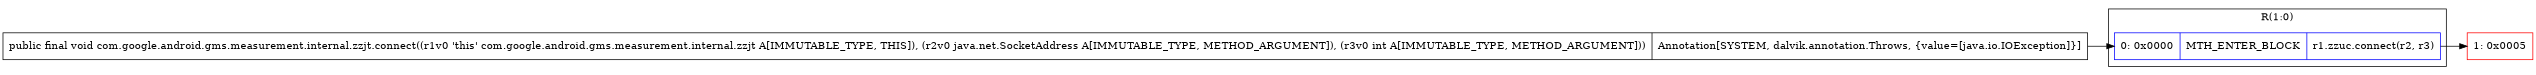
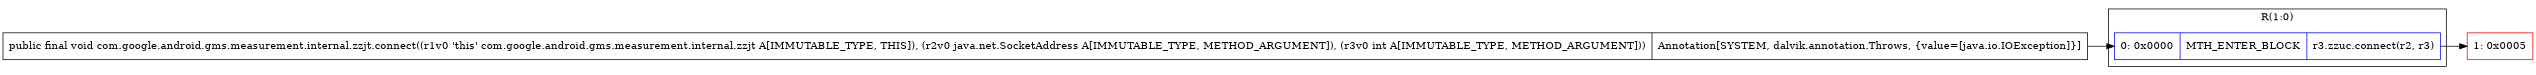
(2374, 46) -> (2374, 46)
